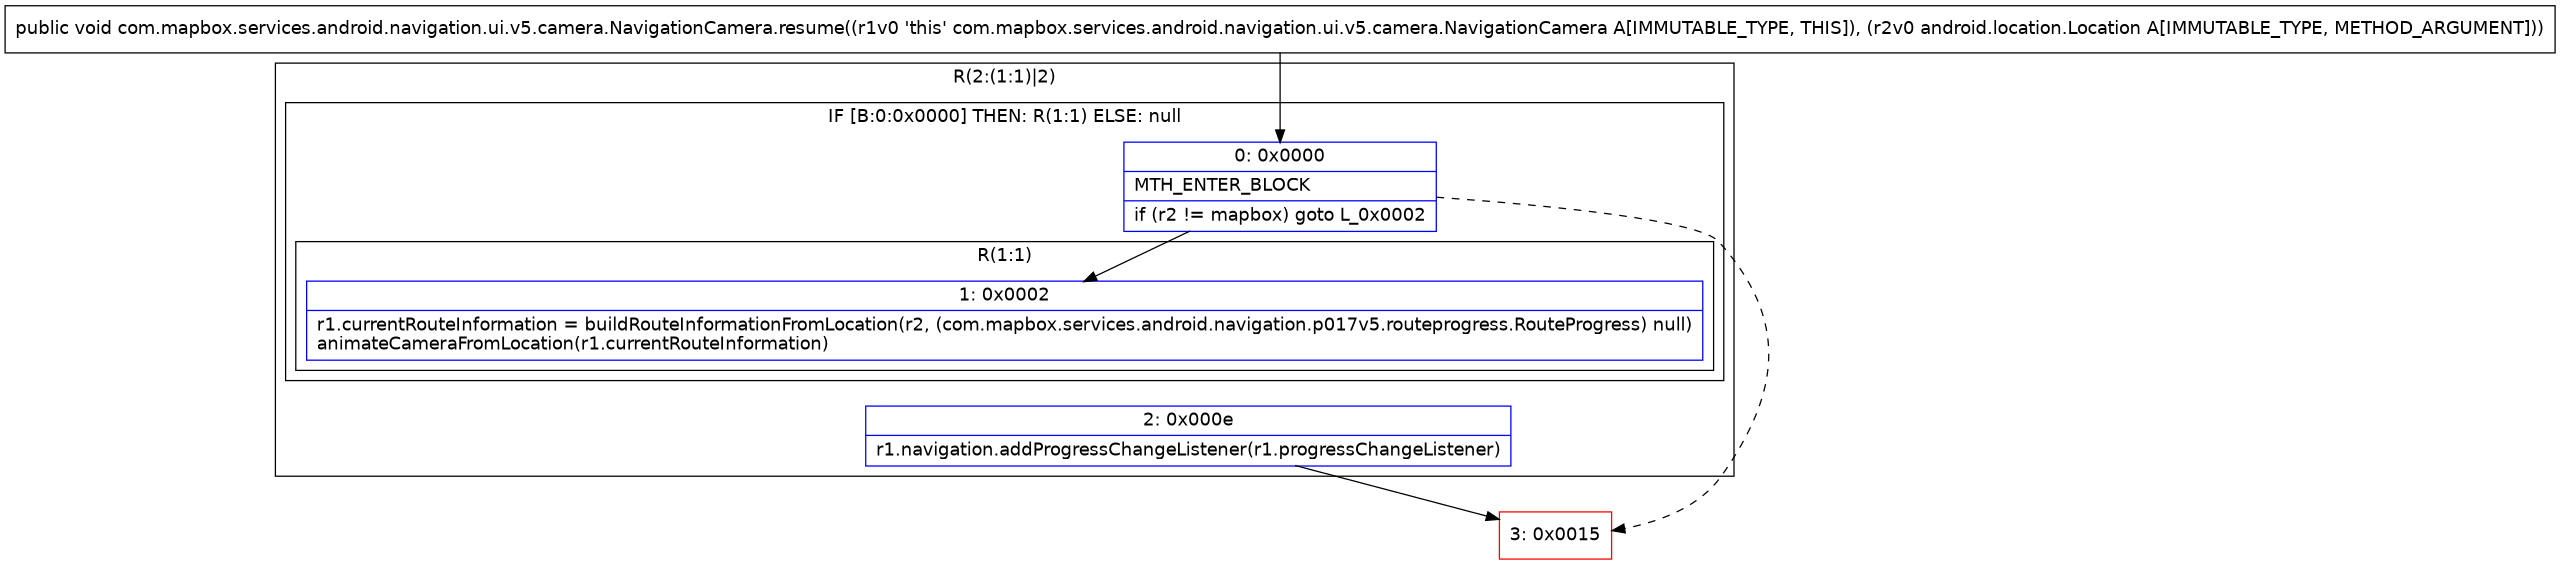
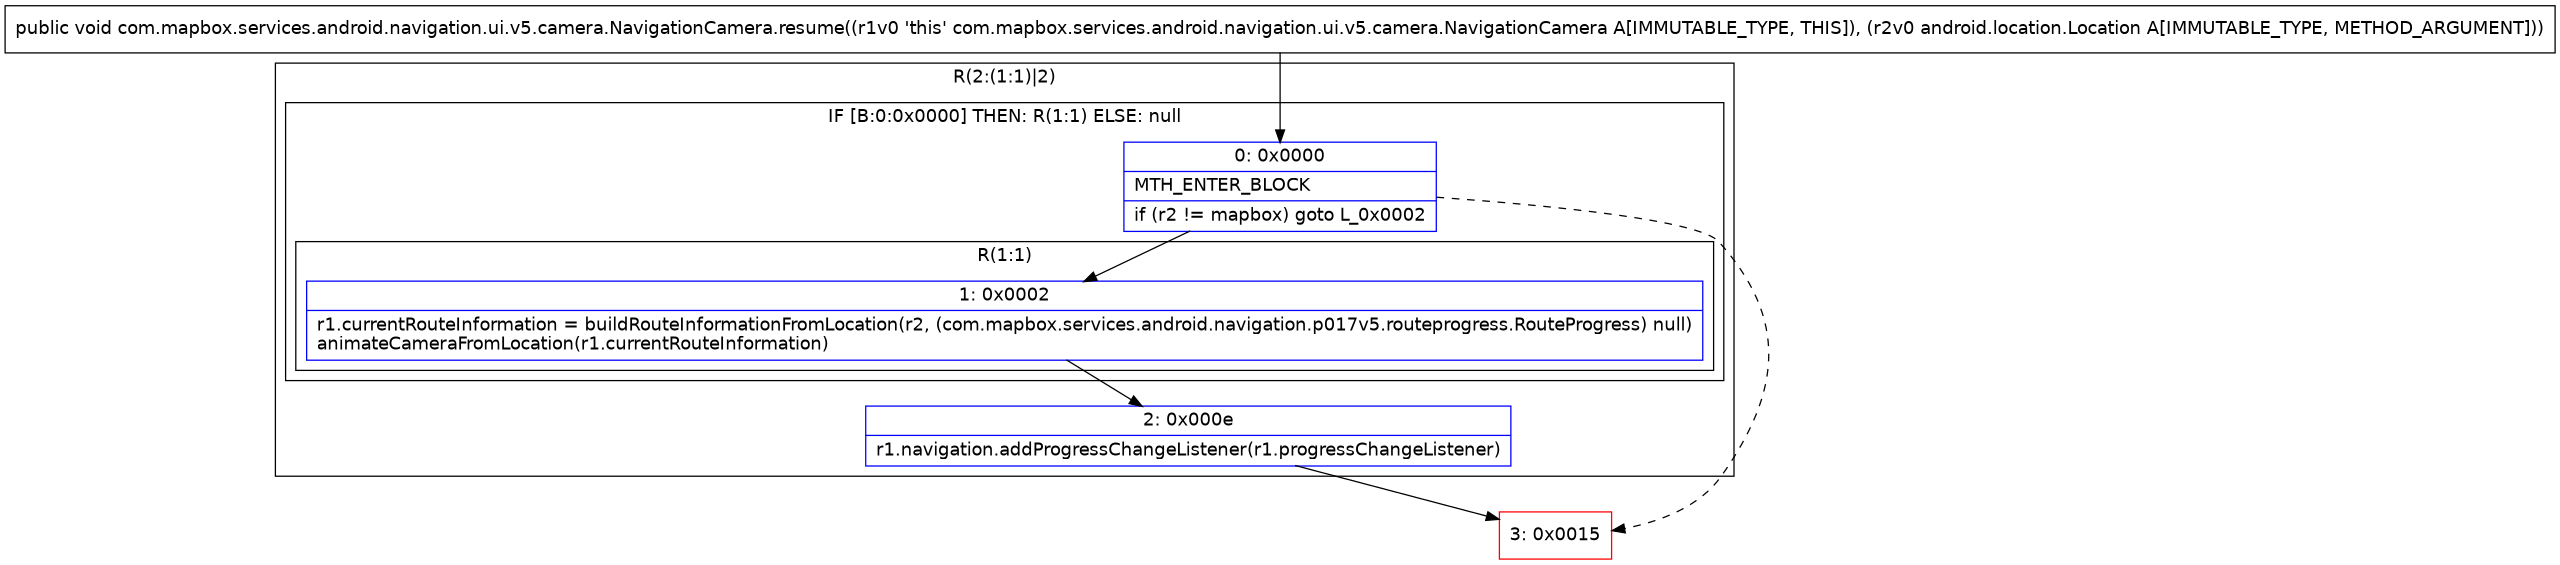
none -> (1113, 389)
